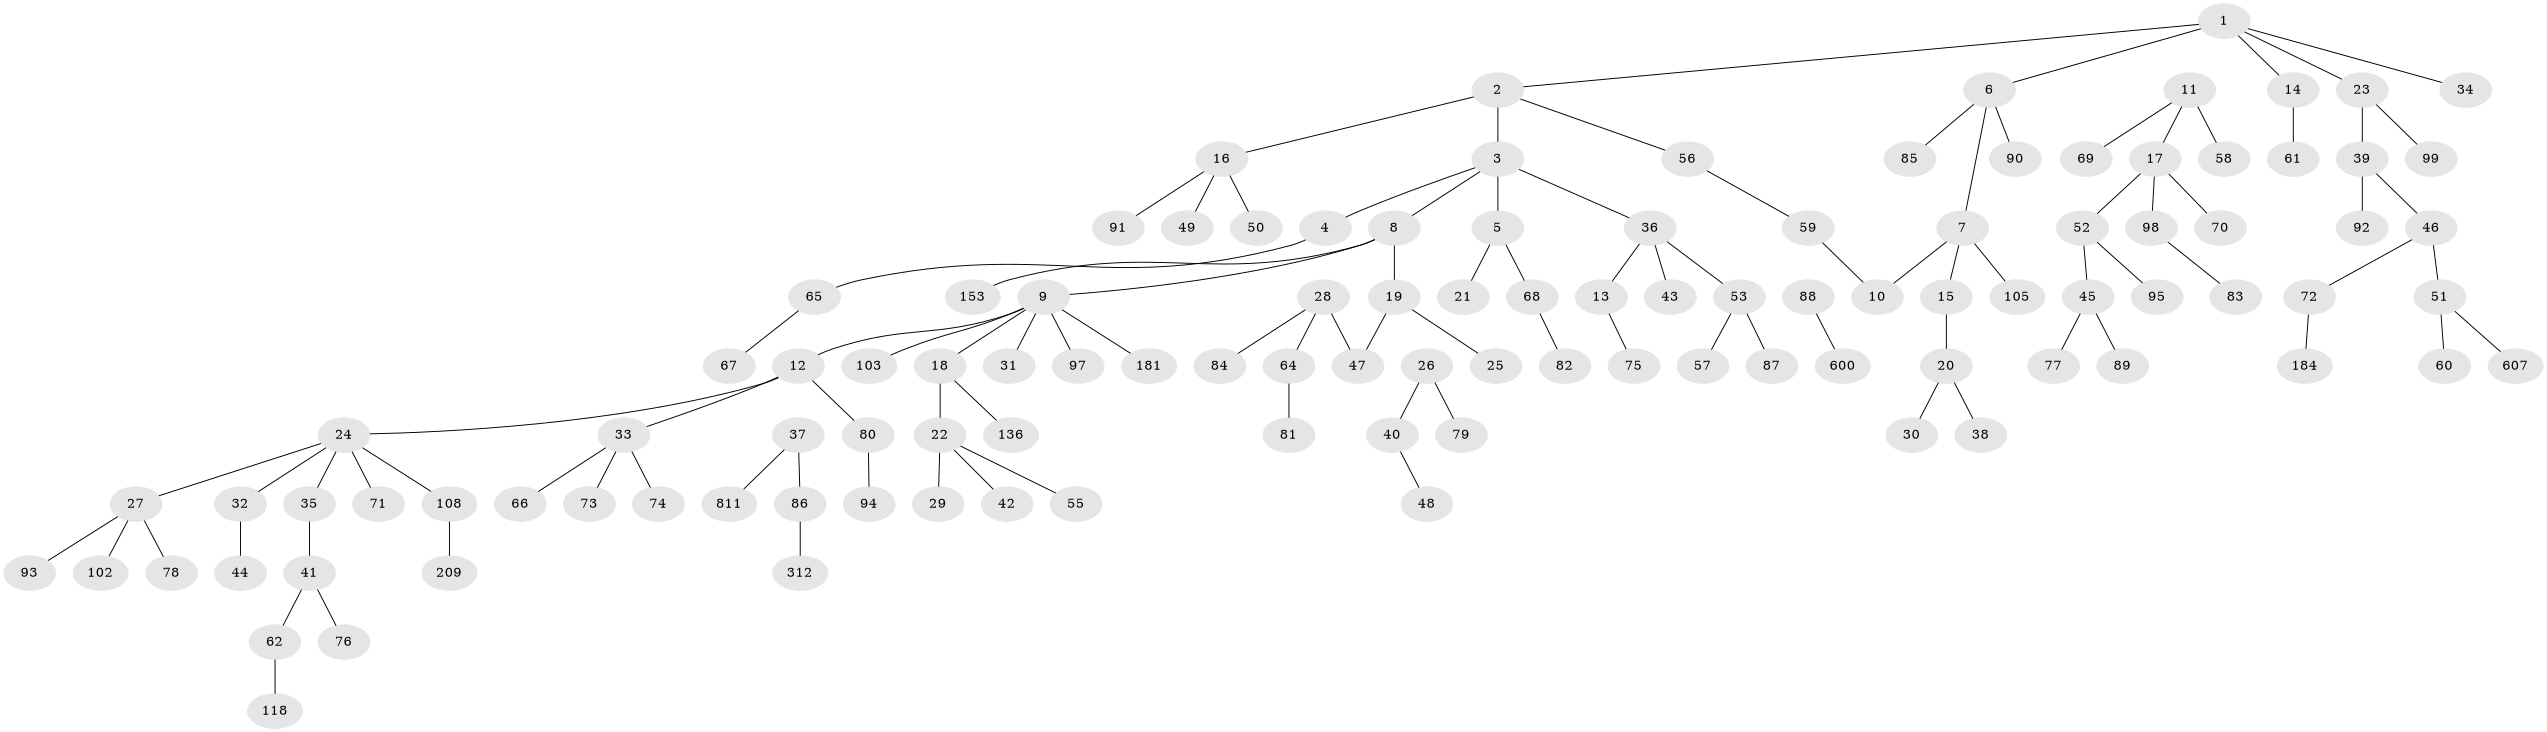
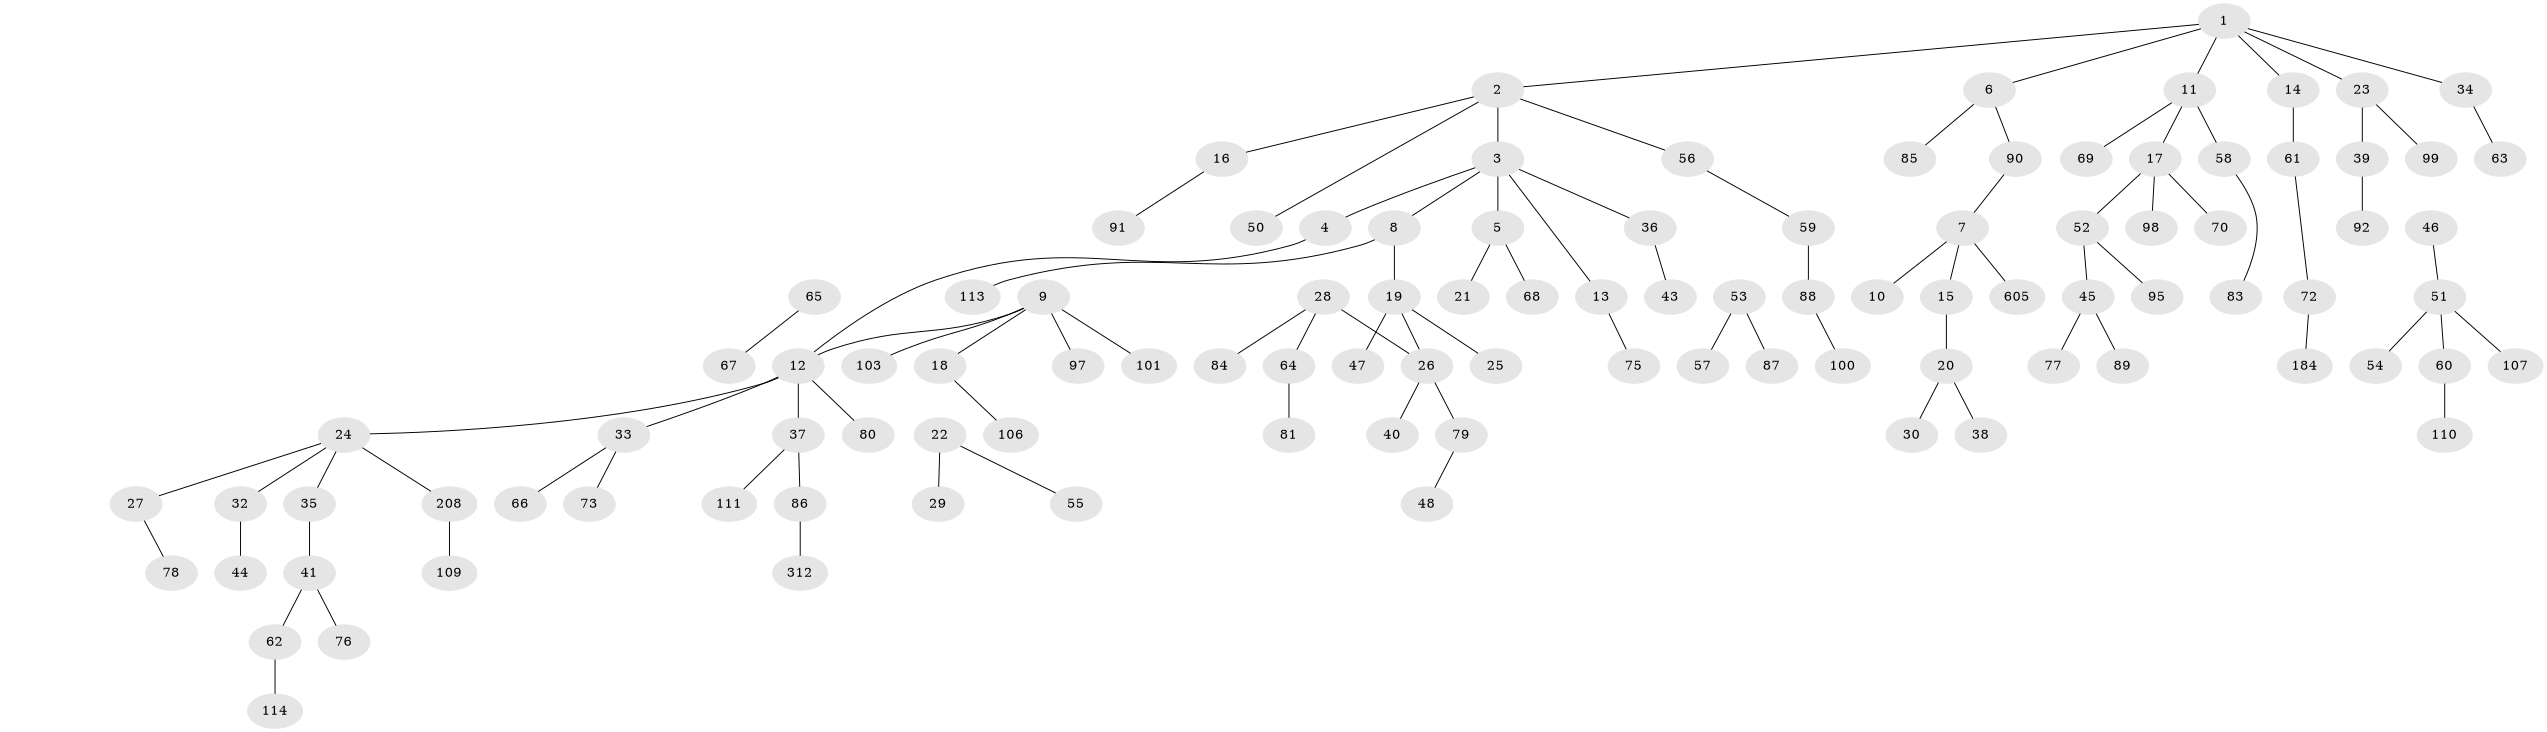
none -> (2207, 56)
(1976, 159) -> (1989, 194)
none -> (2500, 159)
(2397, 193) -> none
(1239, 194) -> (1377, 159)
(1187, 228) -> none
(1843, 262) -> (1808, 263)
(2371, 262) -> (2301, 228)
(1626, 263) -> (1550, 228)
(1695, 263) -> none
(2194, 263) -> (2257, 226)
(1048, 265) -> (1050, 259)
(1224, 276) -> none
(973, 297) -> (973, 297)
(2017, 297) -> (2017, 297)
none -> (1411, 331)
(1341, 332) -> (1370, 328)
(1009, 366) -> none
(1149, 366) -> (1149, 366)
(1565, 366) -> none
(1843, 366) -> (1843, 366)
none -> (2376, 366)
(2516, 366) -> (2516, 366)
none -> (798, 401)
(940, 401) -> none
(1011, 435) -> (1011, 435)
none -> (2445, 435)
(1410, 470) -> (1444, 470)
(379, 504) -> none
(449, 504) -> (449, 504)
(658, 504) -> none
(729, 504) -> (729, 504)
(869, 504) -> none
(1007, 504) -> none
(30, 573) -> none
(101, 573) -> none
(449, 573) -> (449, 573)
(275, 711) -> (275, 711)
